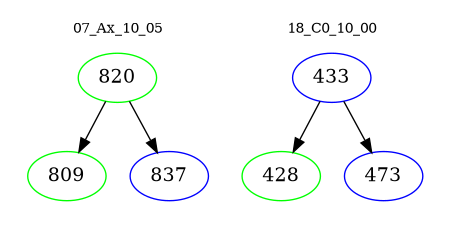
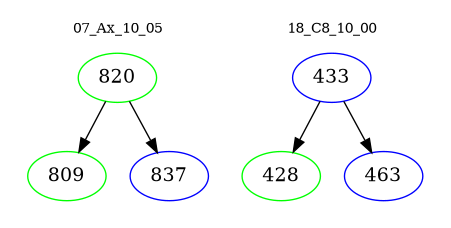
(332, 29) -> (332, 29)
(384, 176) -> (384, 176)
